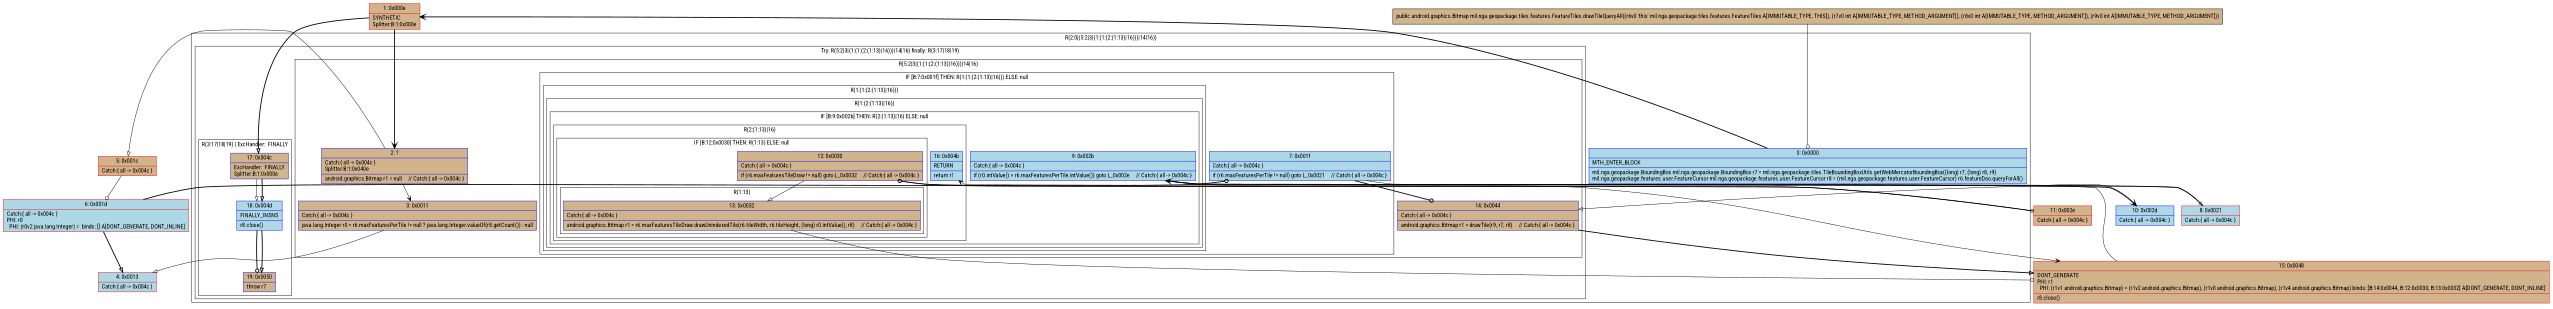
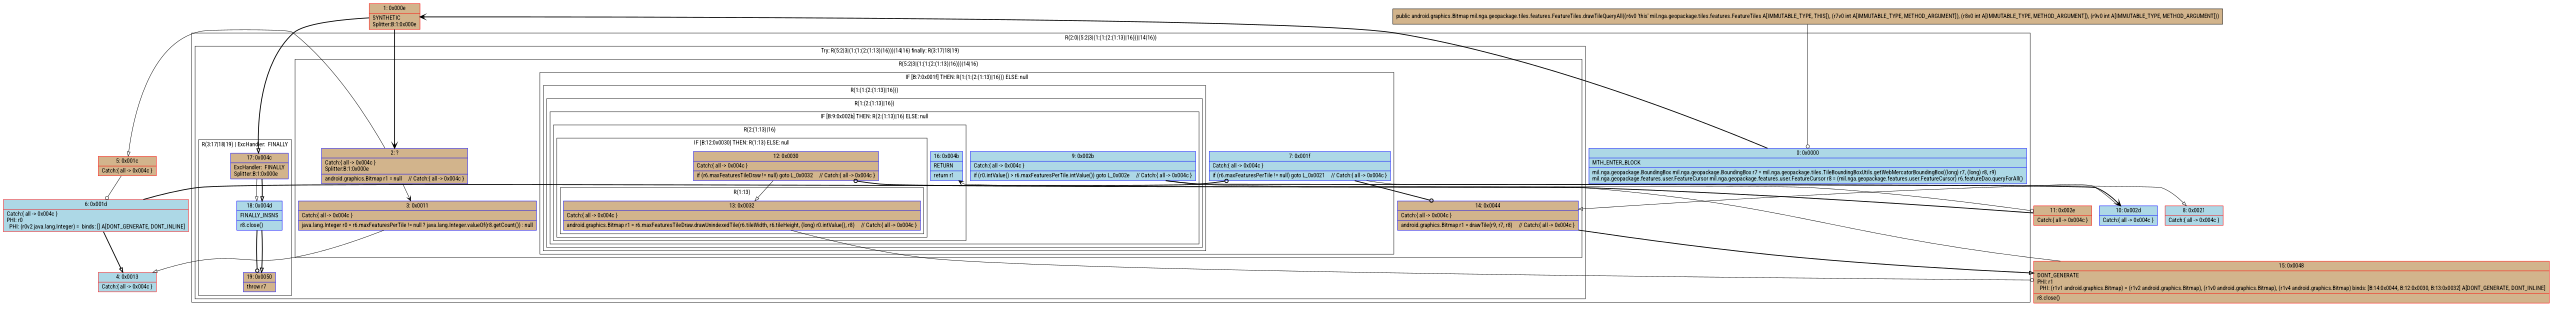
(347, 169) -> (347, 169)
(1689, 184) -> none
(1625, 192) -> none
